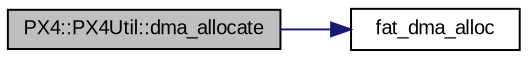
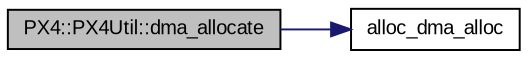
(435, 29) -> (435, 29)
